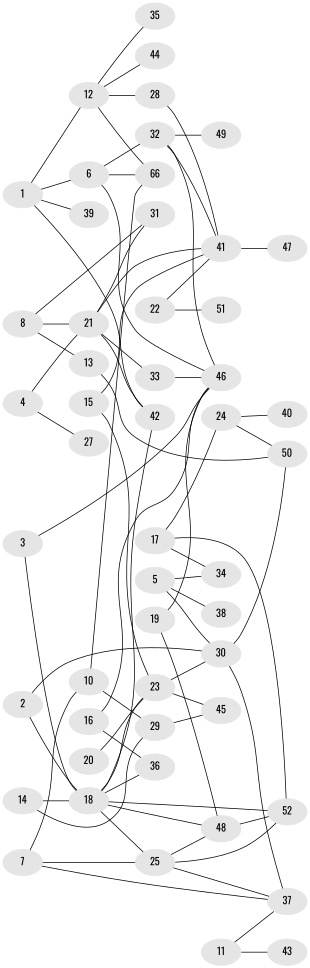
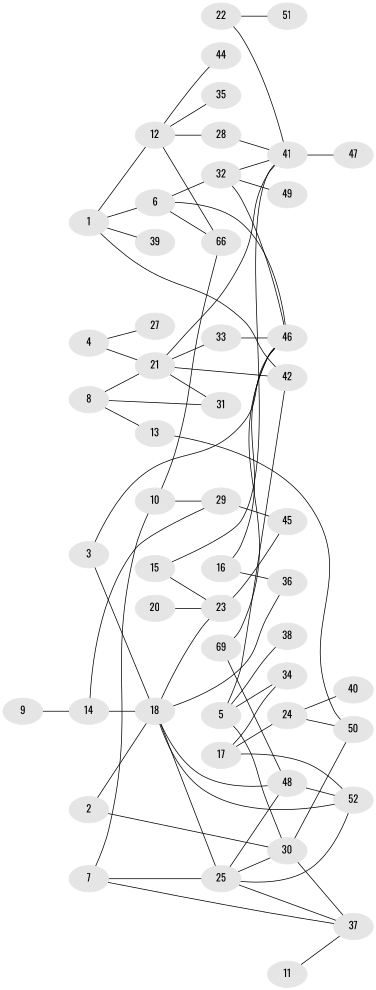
(155, 620) -> (221, 648)
(134, 659) -> (264, 524)
(188, 671) -> (254, 865)
none -> (23, 711)
(287, 952) -> none
